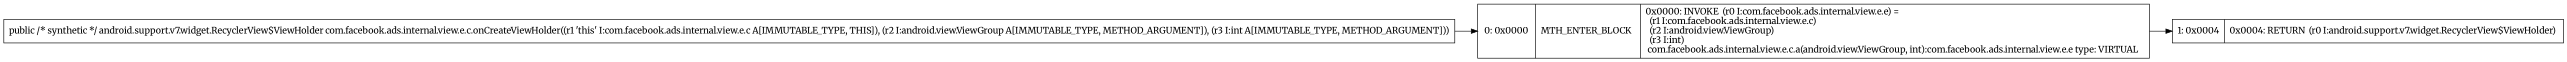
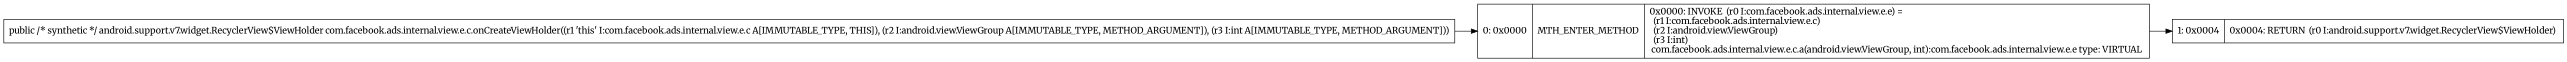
(1586, 31) -> (1588, 31)
